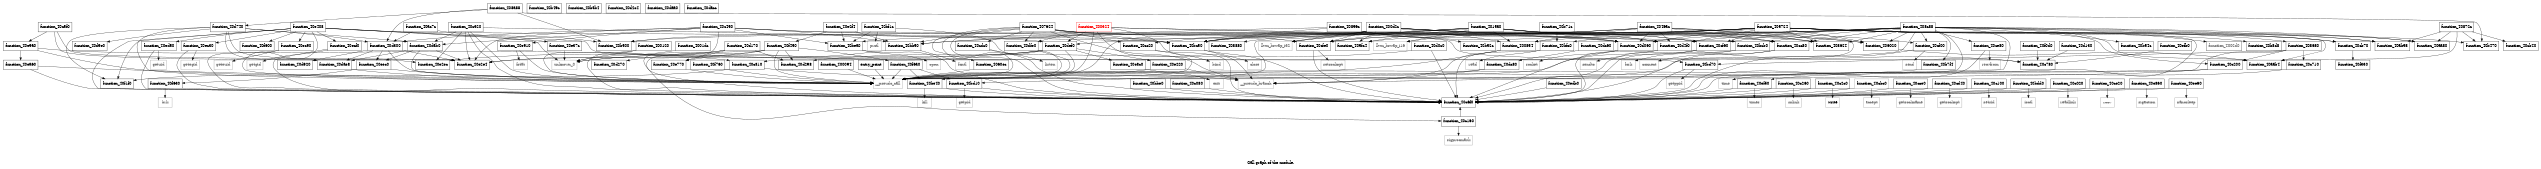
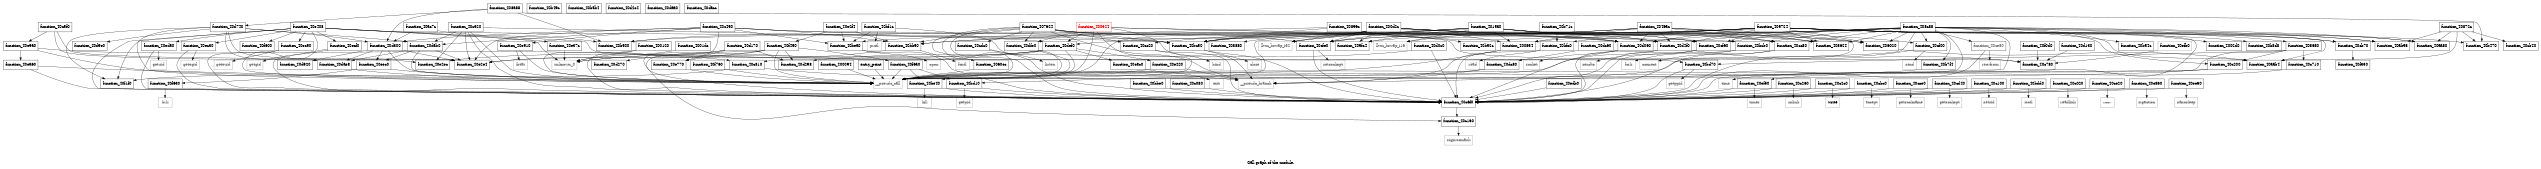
(1989, 46) -> (1989, 46)
(2175, 46) -> (2175, 46)
(2224, 46) -> (2224, 46)
(1460, 113) -> (1457, 111)
